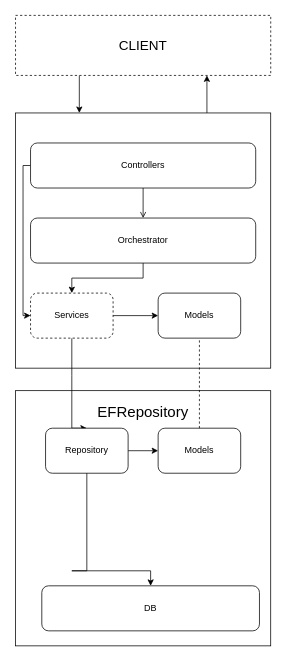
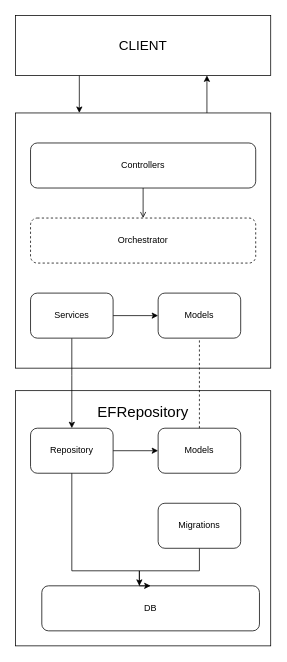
(143, 45) -> (143, 45)
(26, 165) -> none
(143, 240) -> (143, 240)
(72, 282) -> none
(72, 315) -> (72, 315)
(87, 450) -> (72, 450)
none -> (199, 525)
none -> (187, 570)
